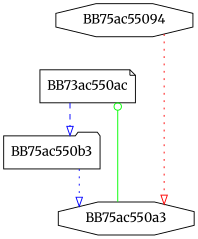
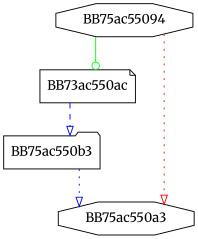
(118, 156) -> (96, 49)
